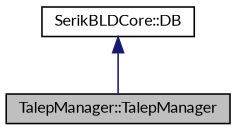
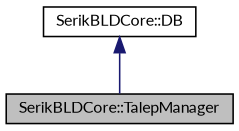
(118, 109) -> (120, 109)
